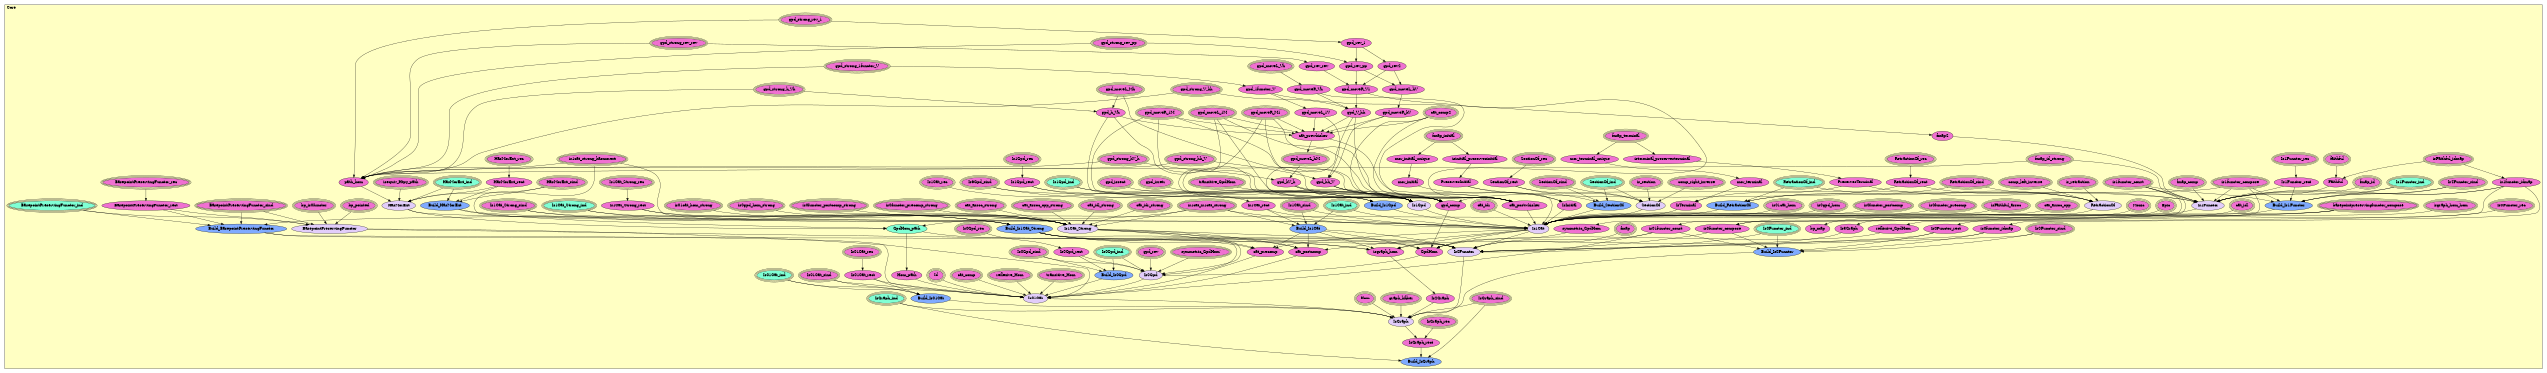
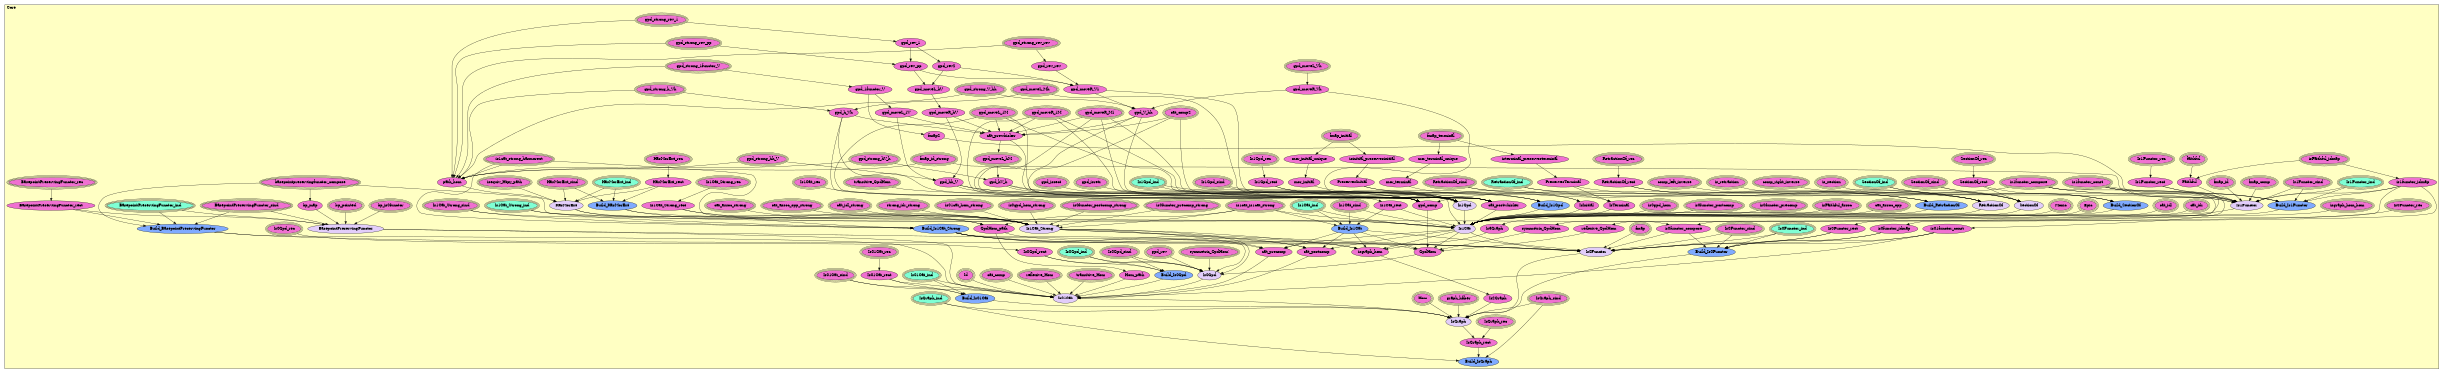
(980, 182) -> (1213, 182)
(2463, 182) -> (2308, 182)
(1150, 206) -> (903, 206)
(1784, 206) -> none
none -> (326, 216)
(907, 229) -> (994, 229)
